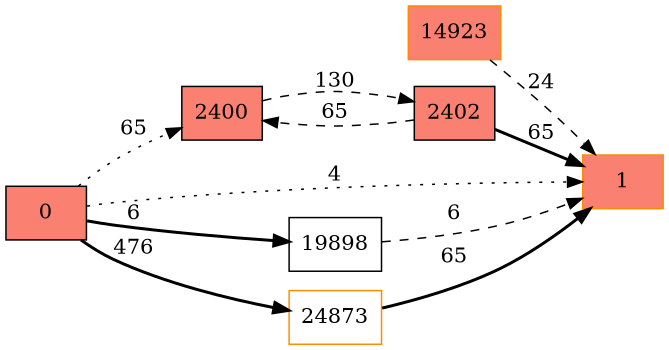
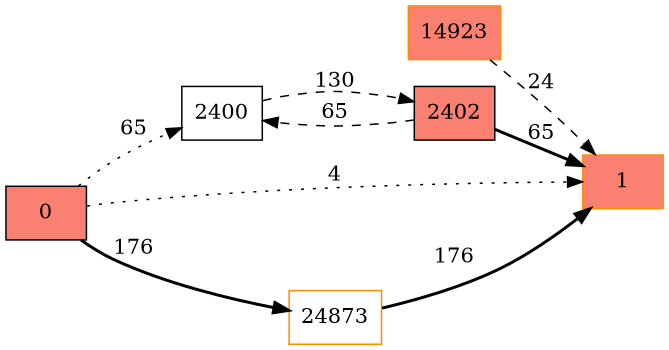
(222, 113) -> (222, 113)
(335, 244) -> none
(134, 248) -> (134, 248)
(455, 257) -> (455, 257)
